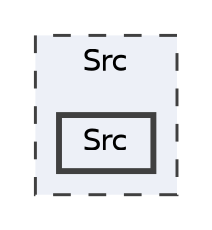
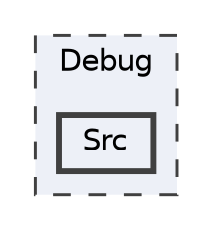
(106, 63) -> (106, 63)
